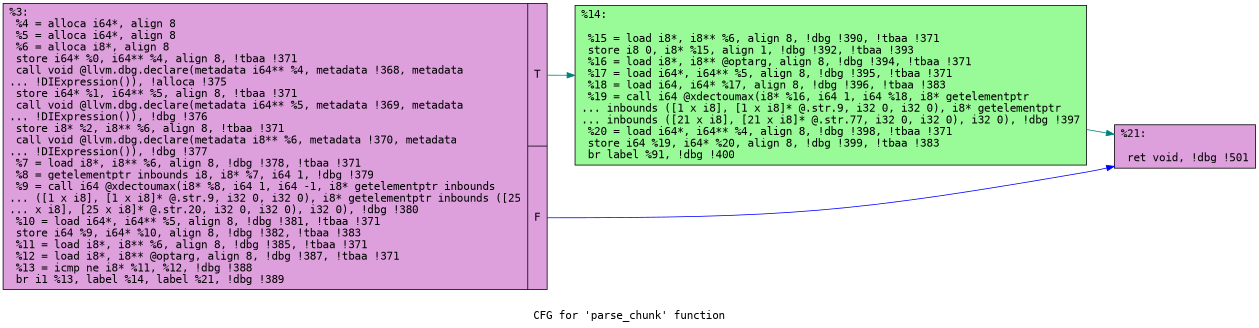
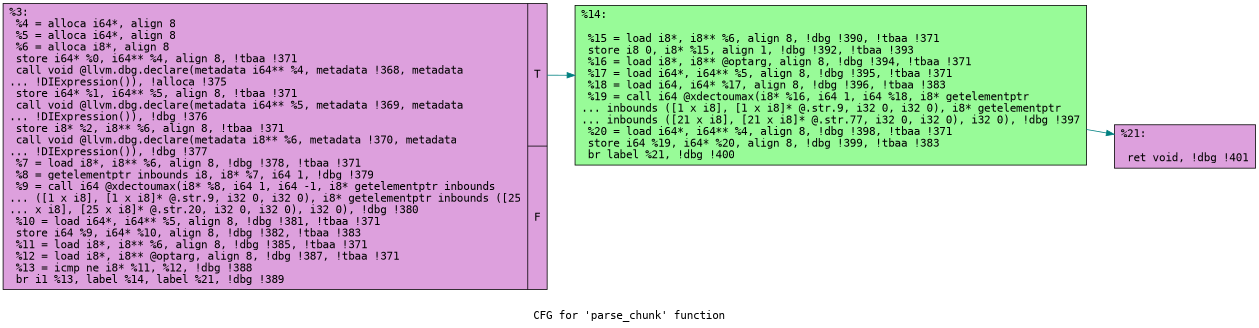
(658, 155) -> (658, 155)
(1185, 158) -> (1185, 158)
(828, 209) -> none
